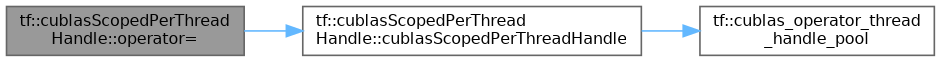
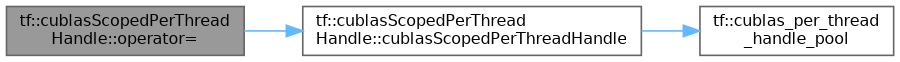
(817, 31) -> (797, 31)
